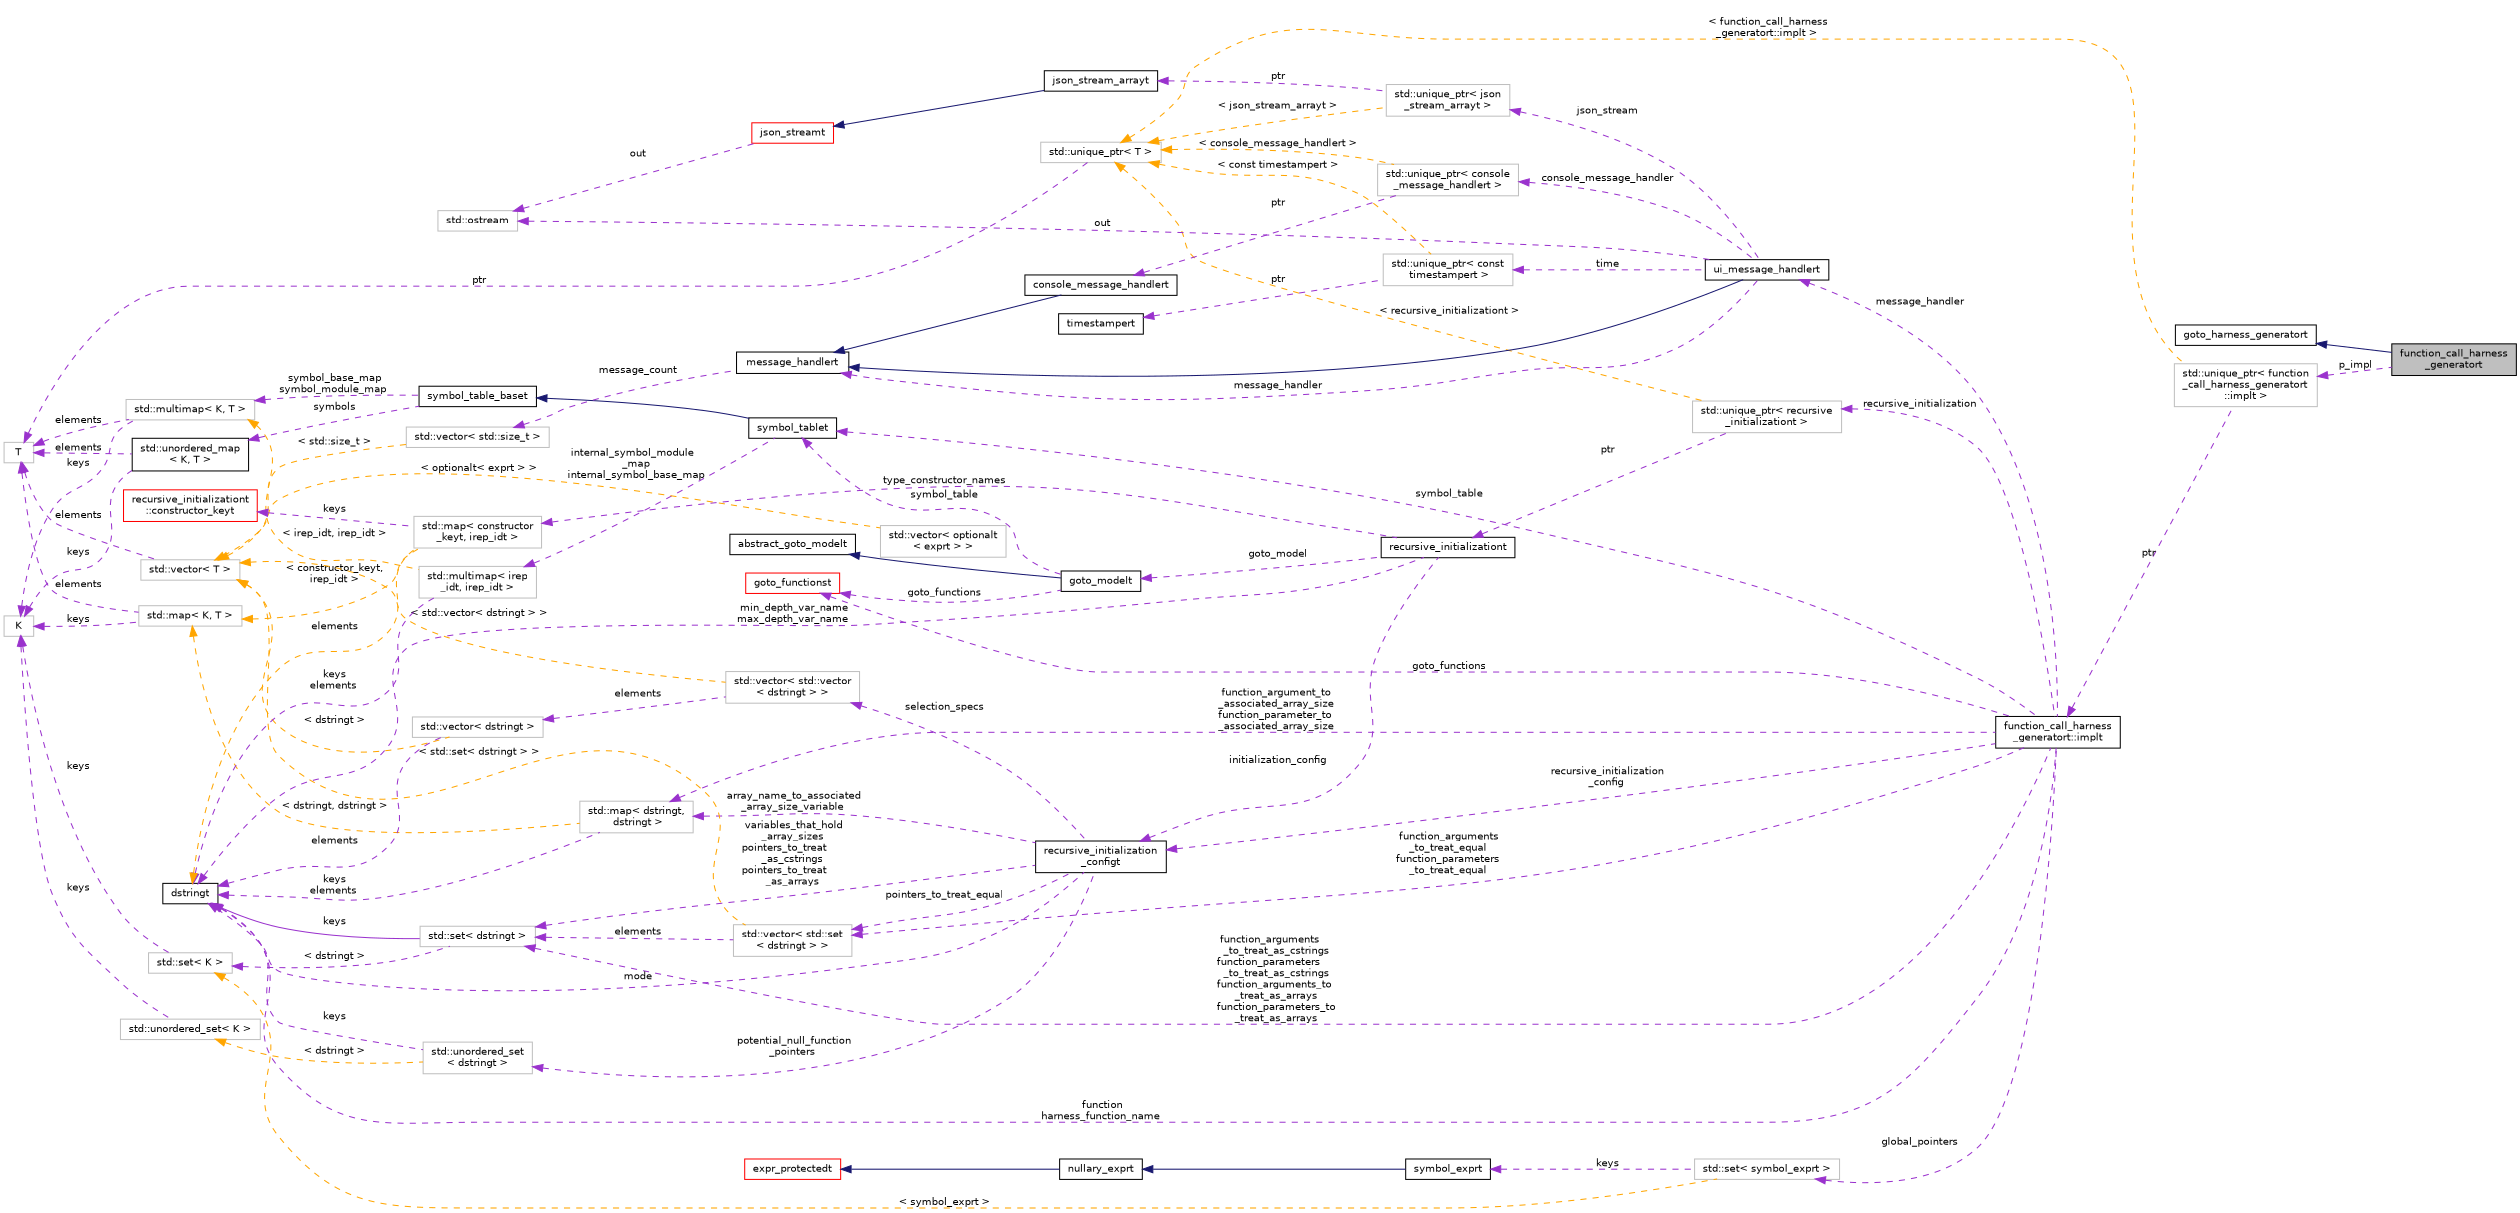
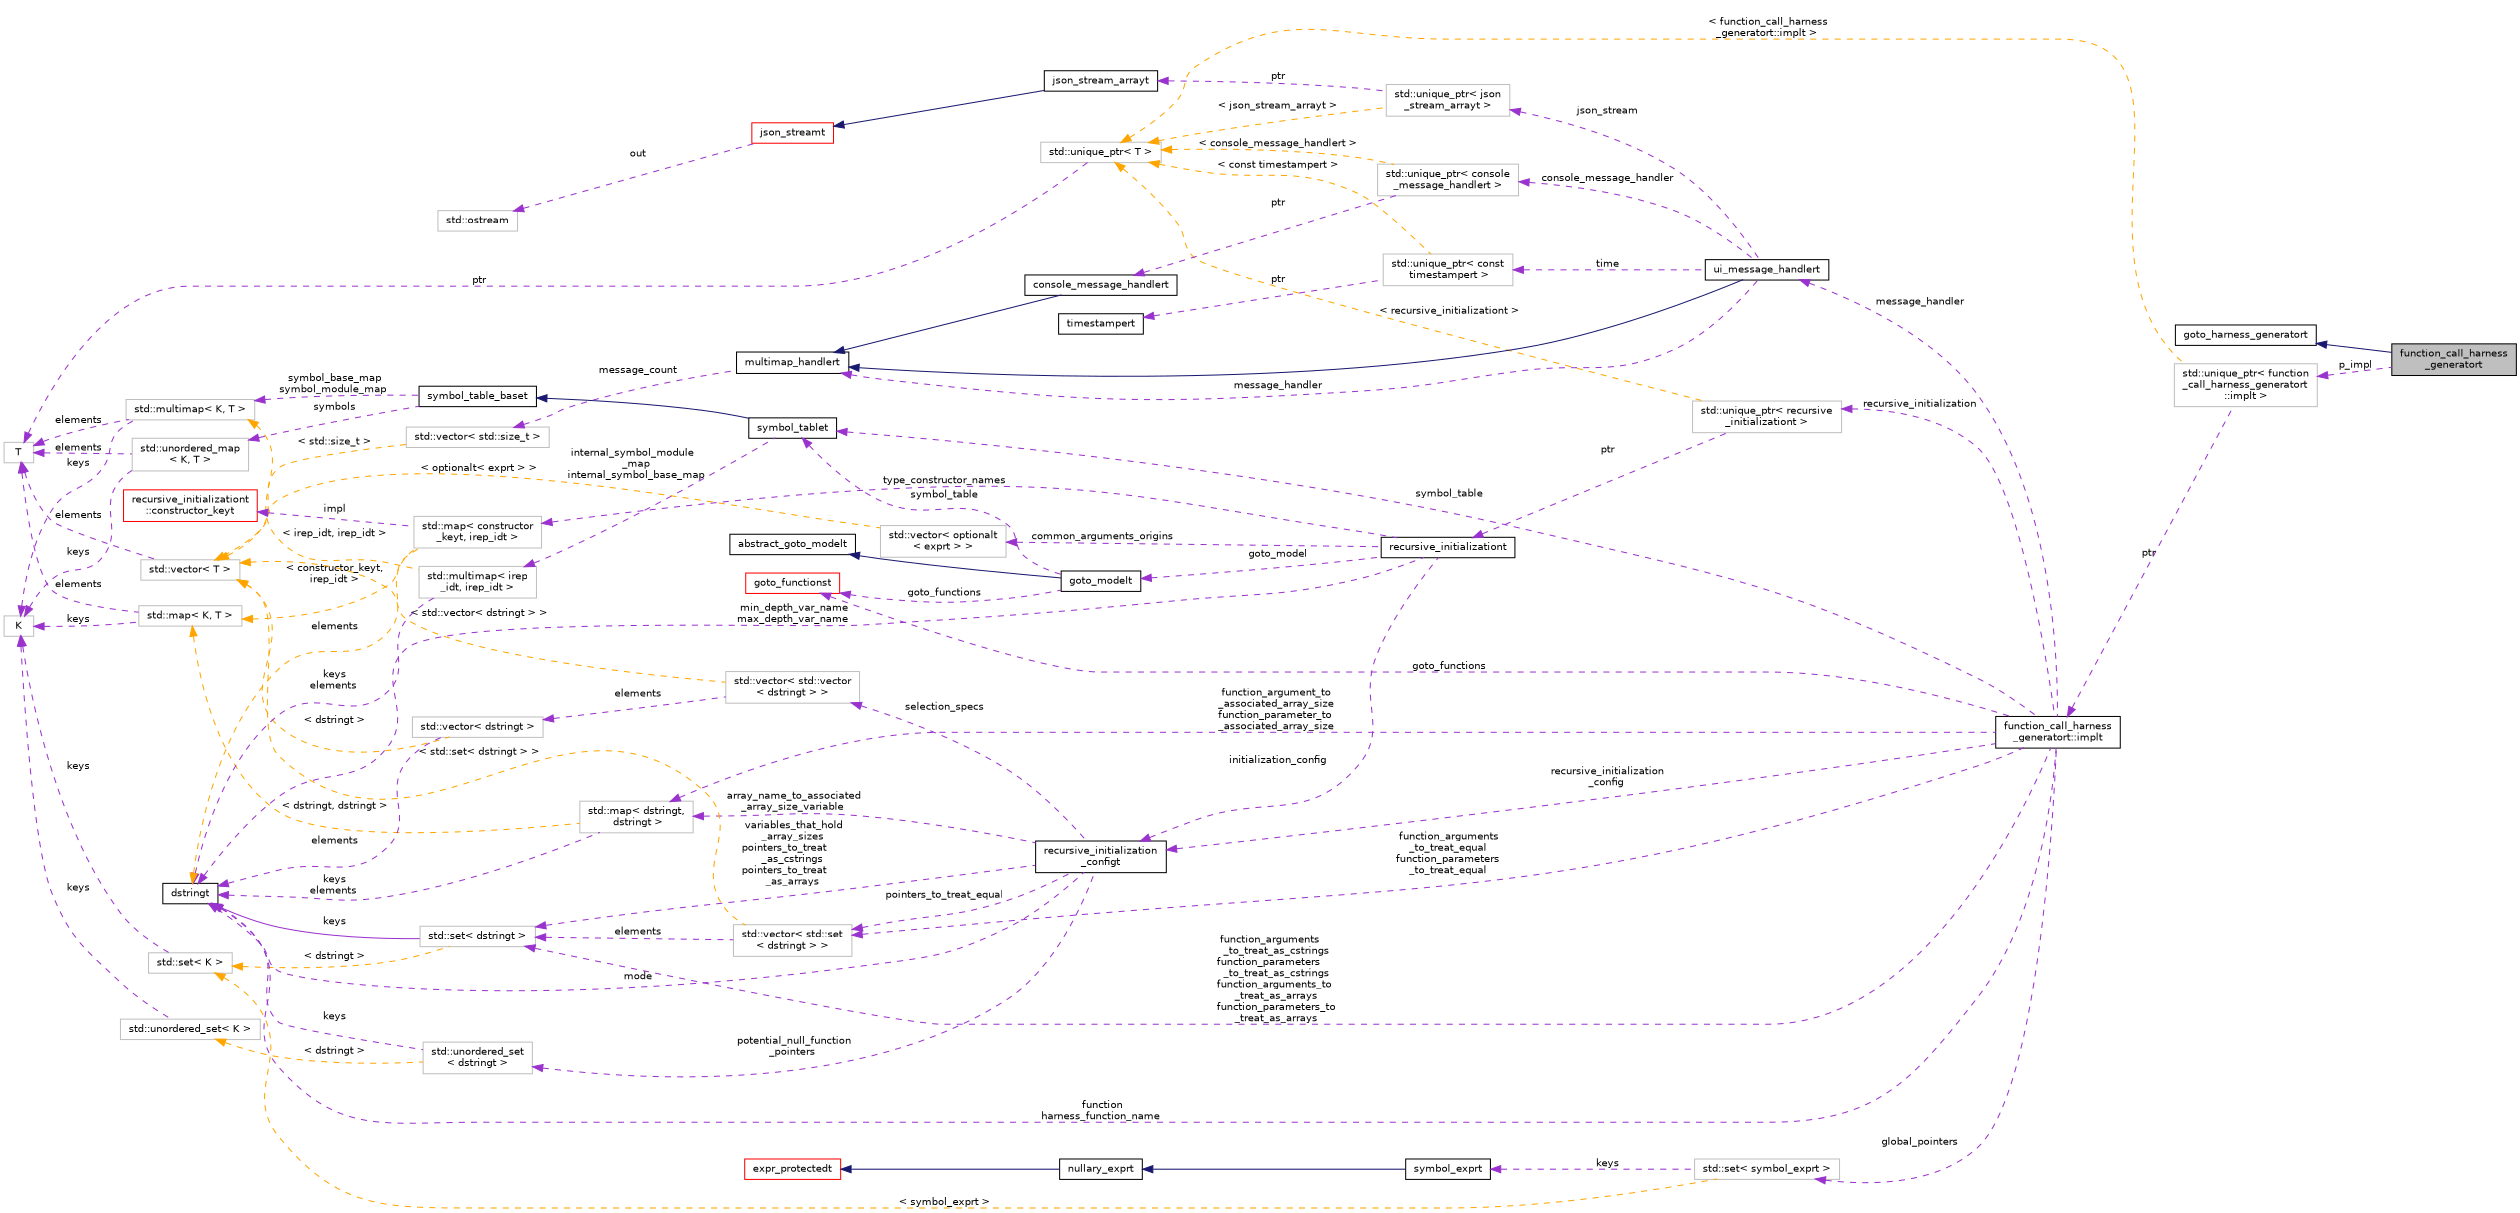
(1121, 231) -> none
(793, 363) -> (793, 363)
(190, 455) -> (190, 455)
(333, 509) -> (333, 509)
none -> (1199, 545)
(347, 966) -> (347, 966)
